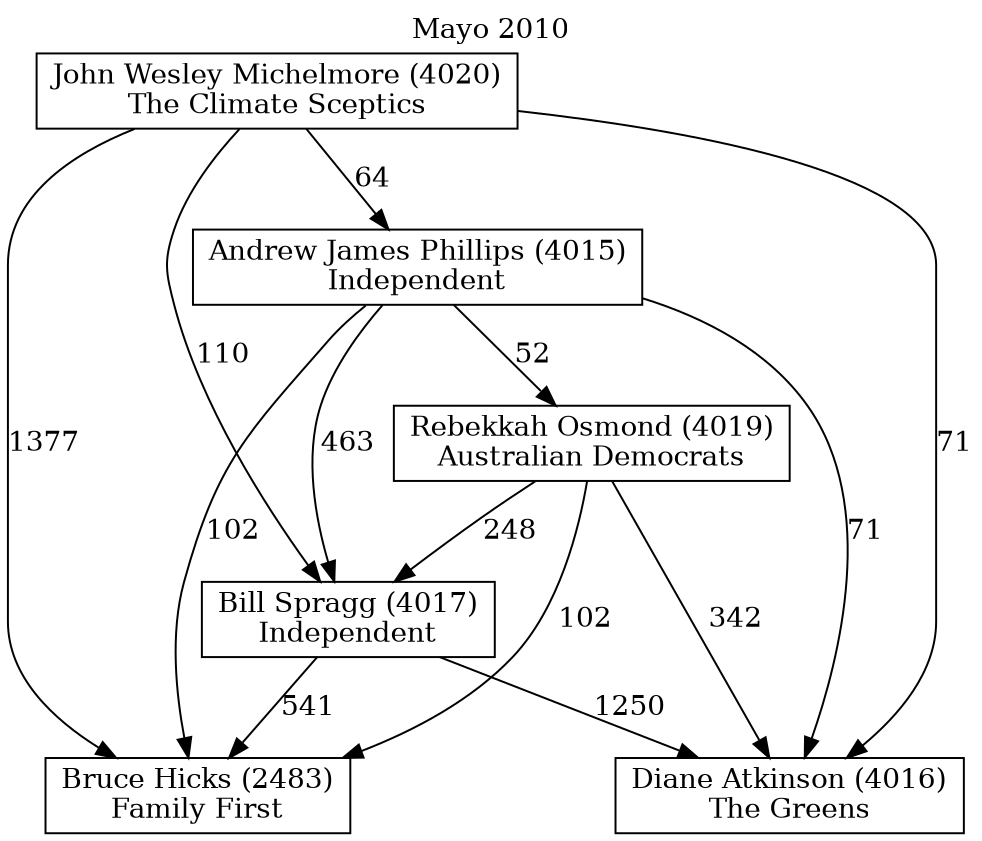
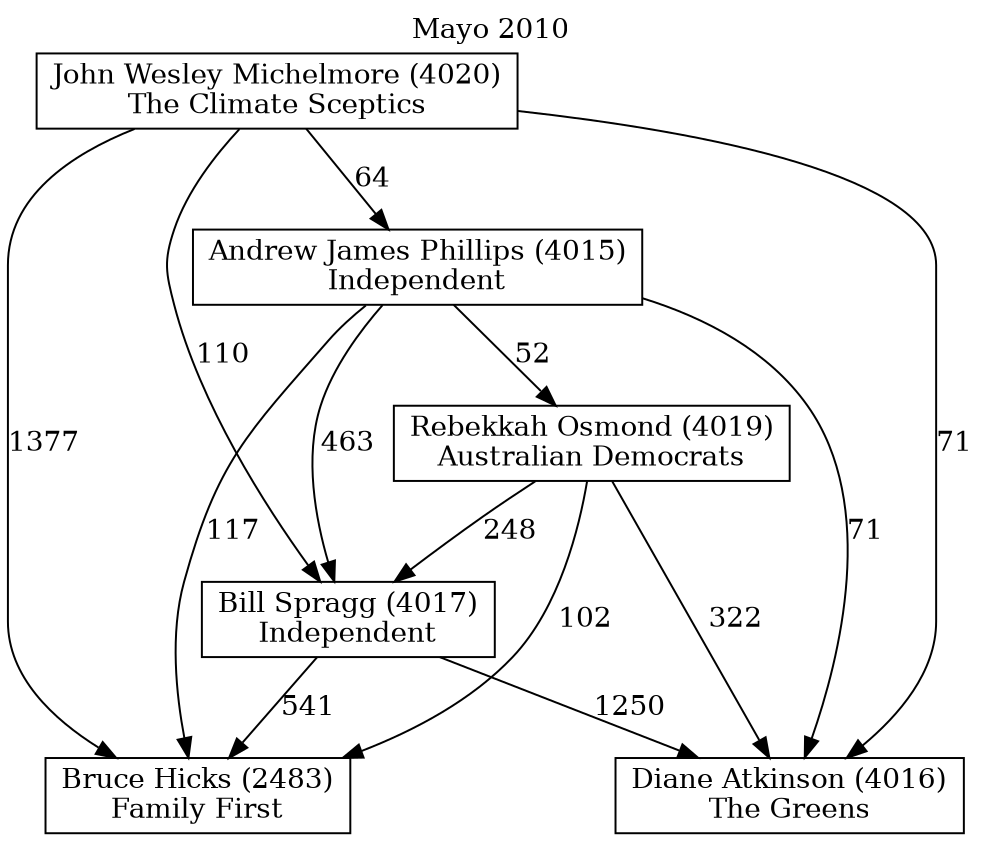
(234, 531) -> (234, 531)
(736, 619) -> (736, 619)
